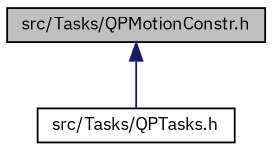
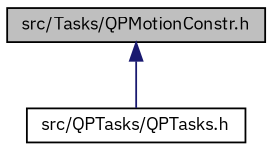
(136, 125) -> (136, 125)
